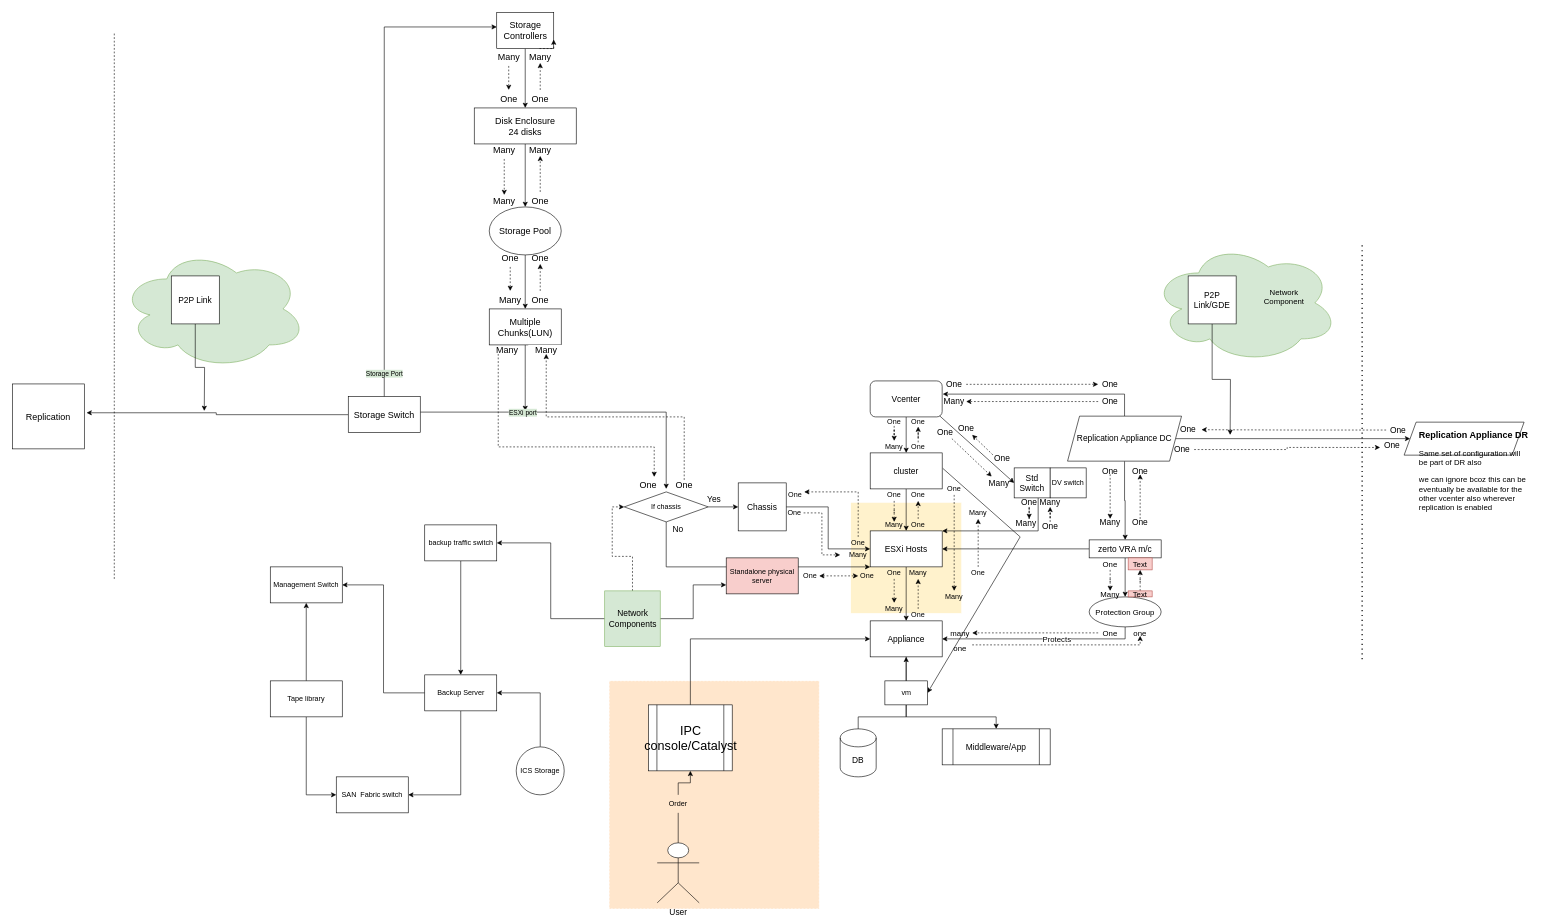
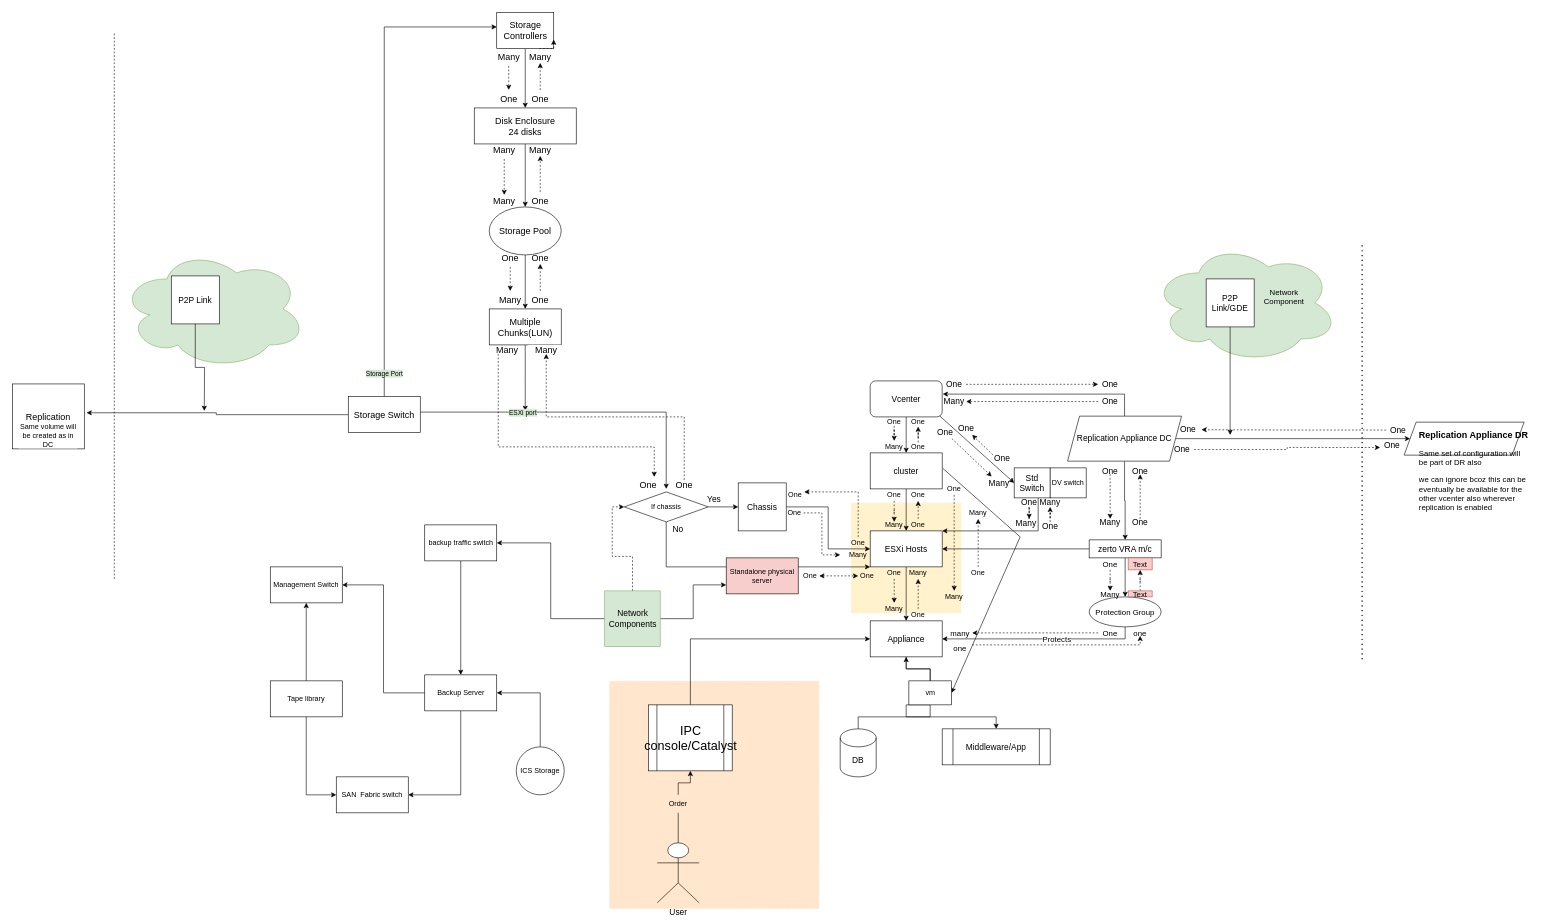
(1212, 300) -> (1230, 303)
none -> (48, 435)
(906, 693) -> (930, 693)
